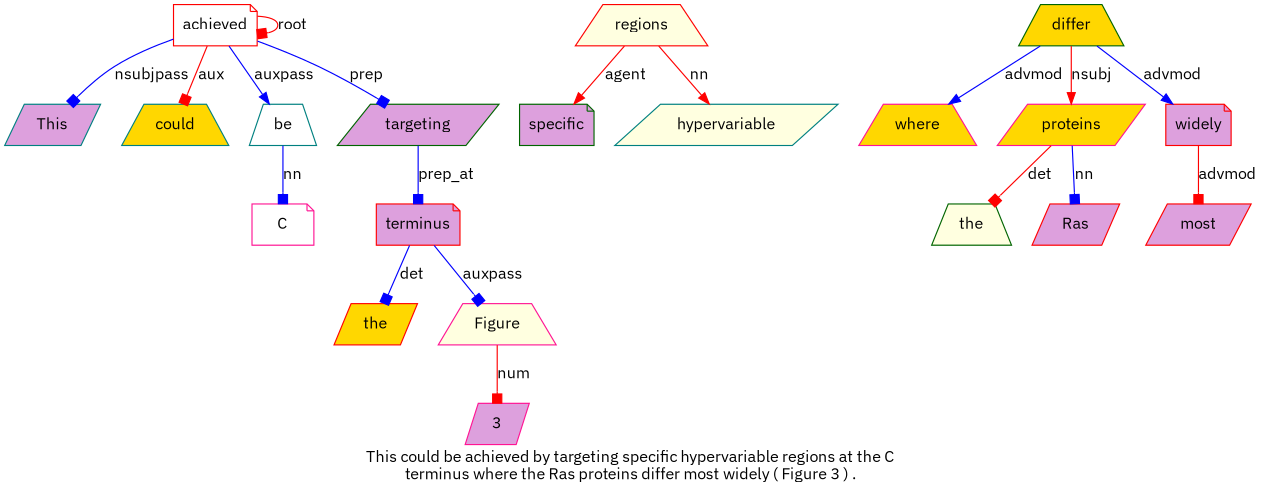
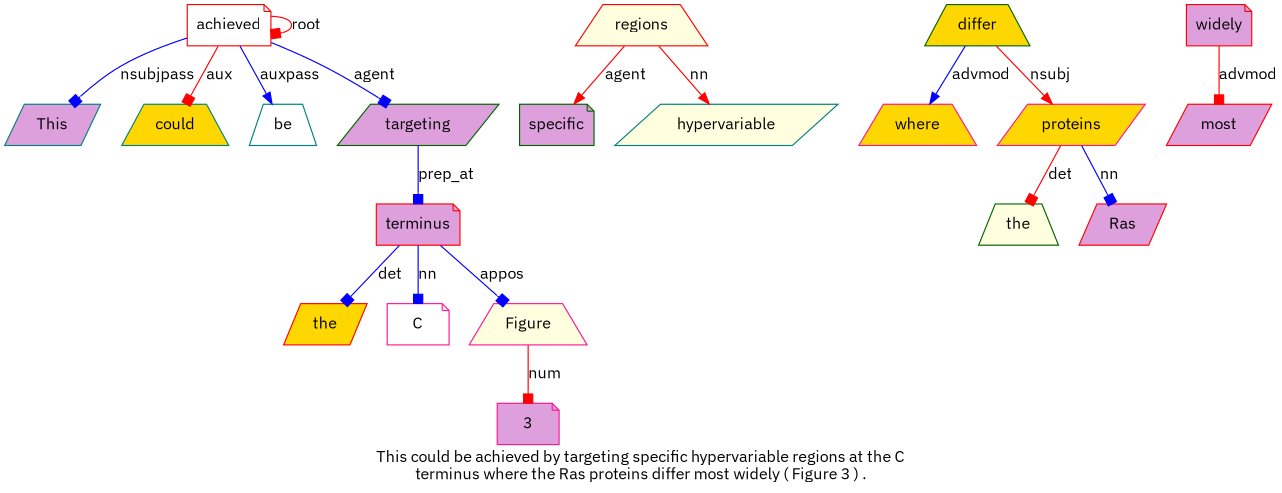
(1130, 72) -> none
(367, 75) -> (375, 75)
(283, 169) -> (418, 269)
(493, 274) -> (502, 274)
(497, 424) -> (528, 424)
